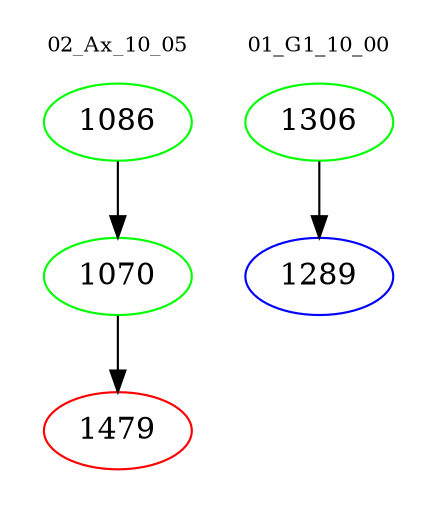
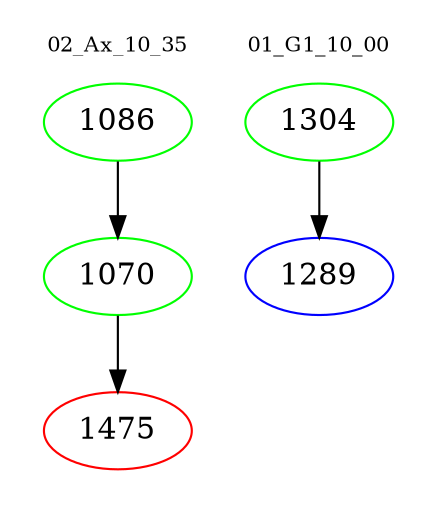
(118, 46) -> (118, 46)
(319, 122) -> (319, 122)
(118, 431) -> (118, 431)
